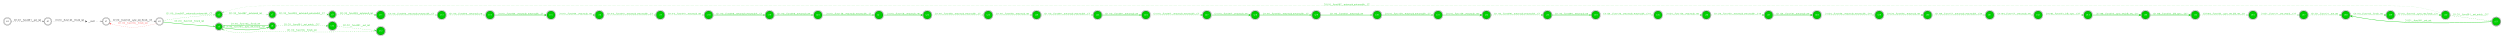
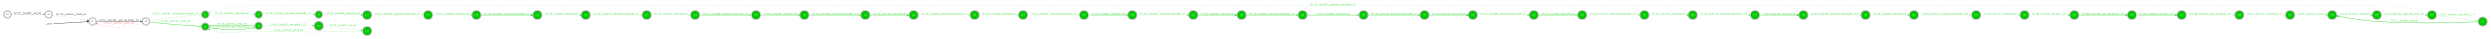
(69, 21) -> (70, 18)
(99, 21) -> (70, 23)
(132, 21) -> (118, 21)
